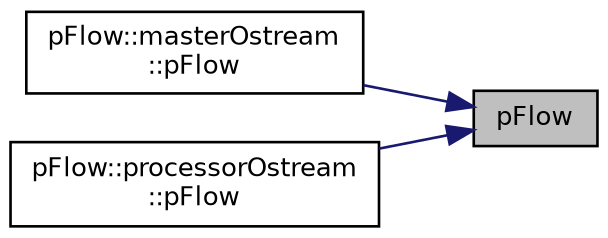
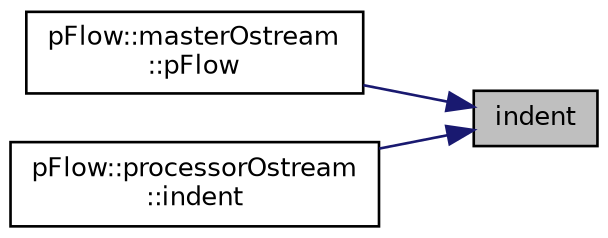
(536, 118) -> (536, 118)
(195, 184) -> (195, 184)
